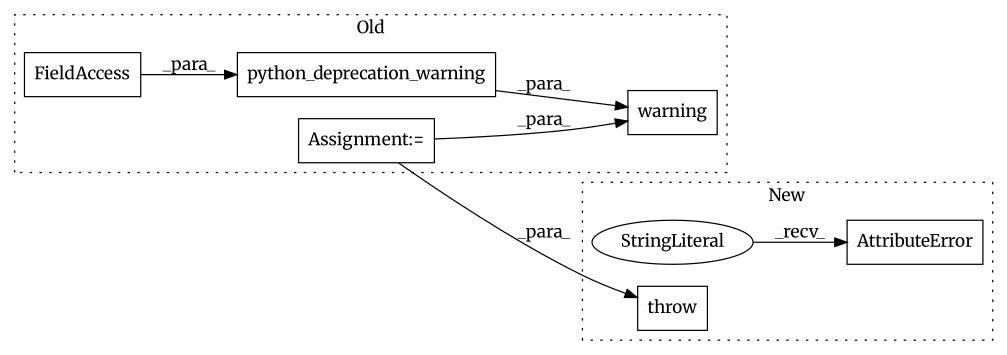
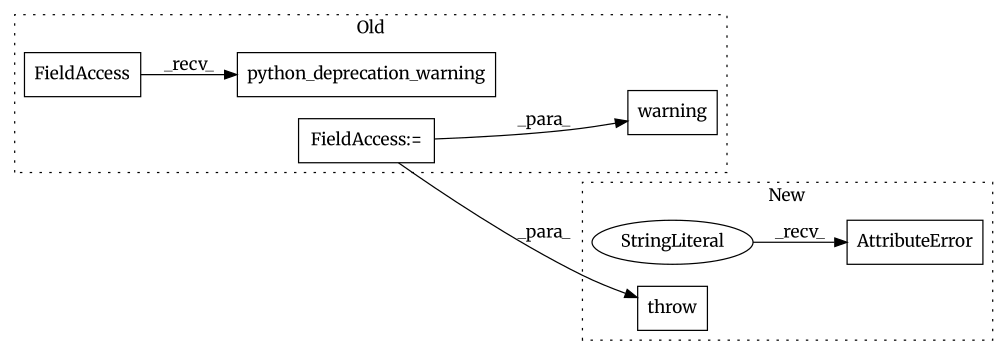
(189, 65) -> (189, 65)
(555, 98) -> none
(366, 141) -> (366, 141)
